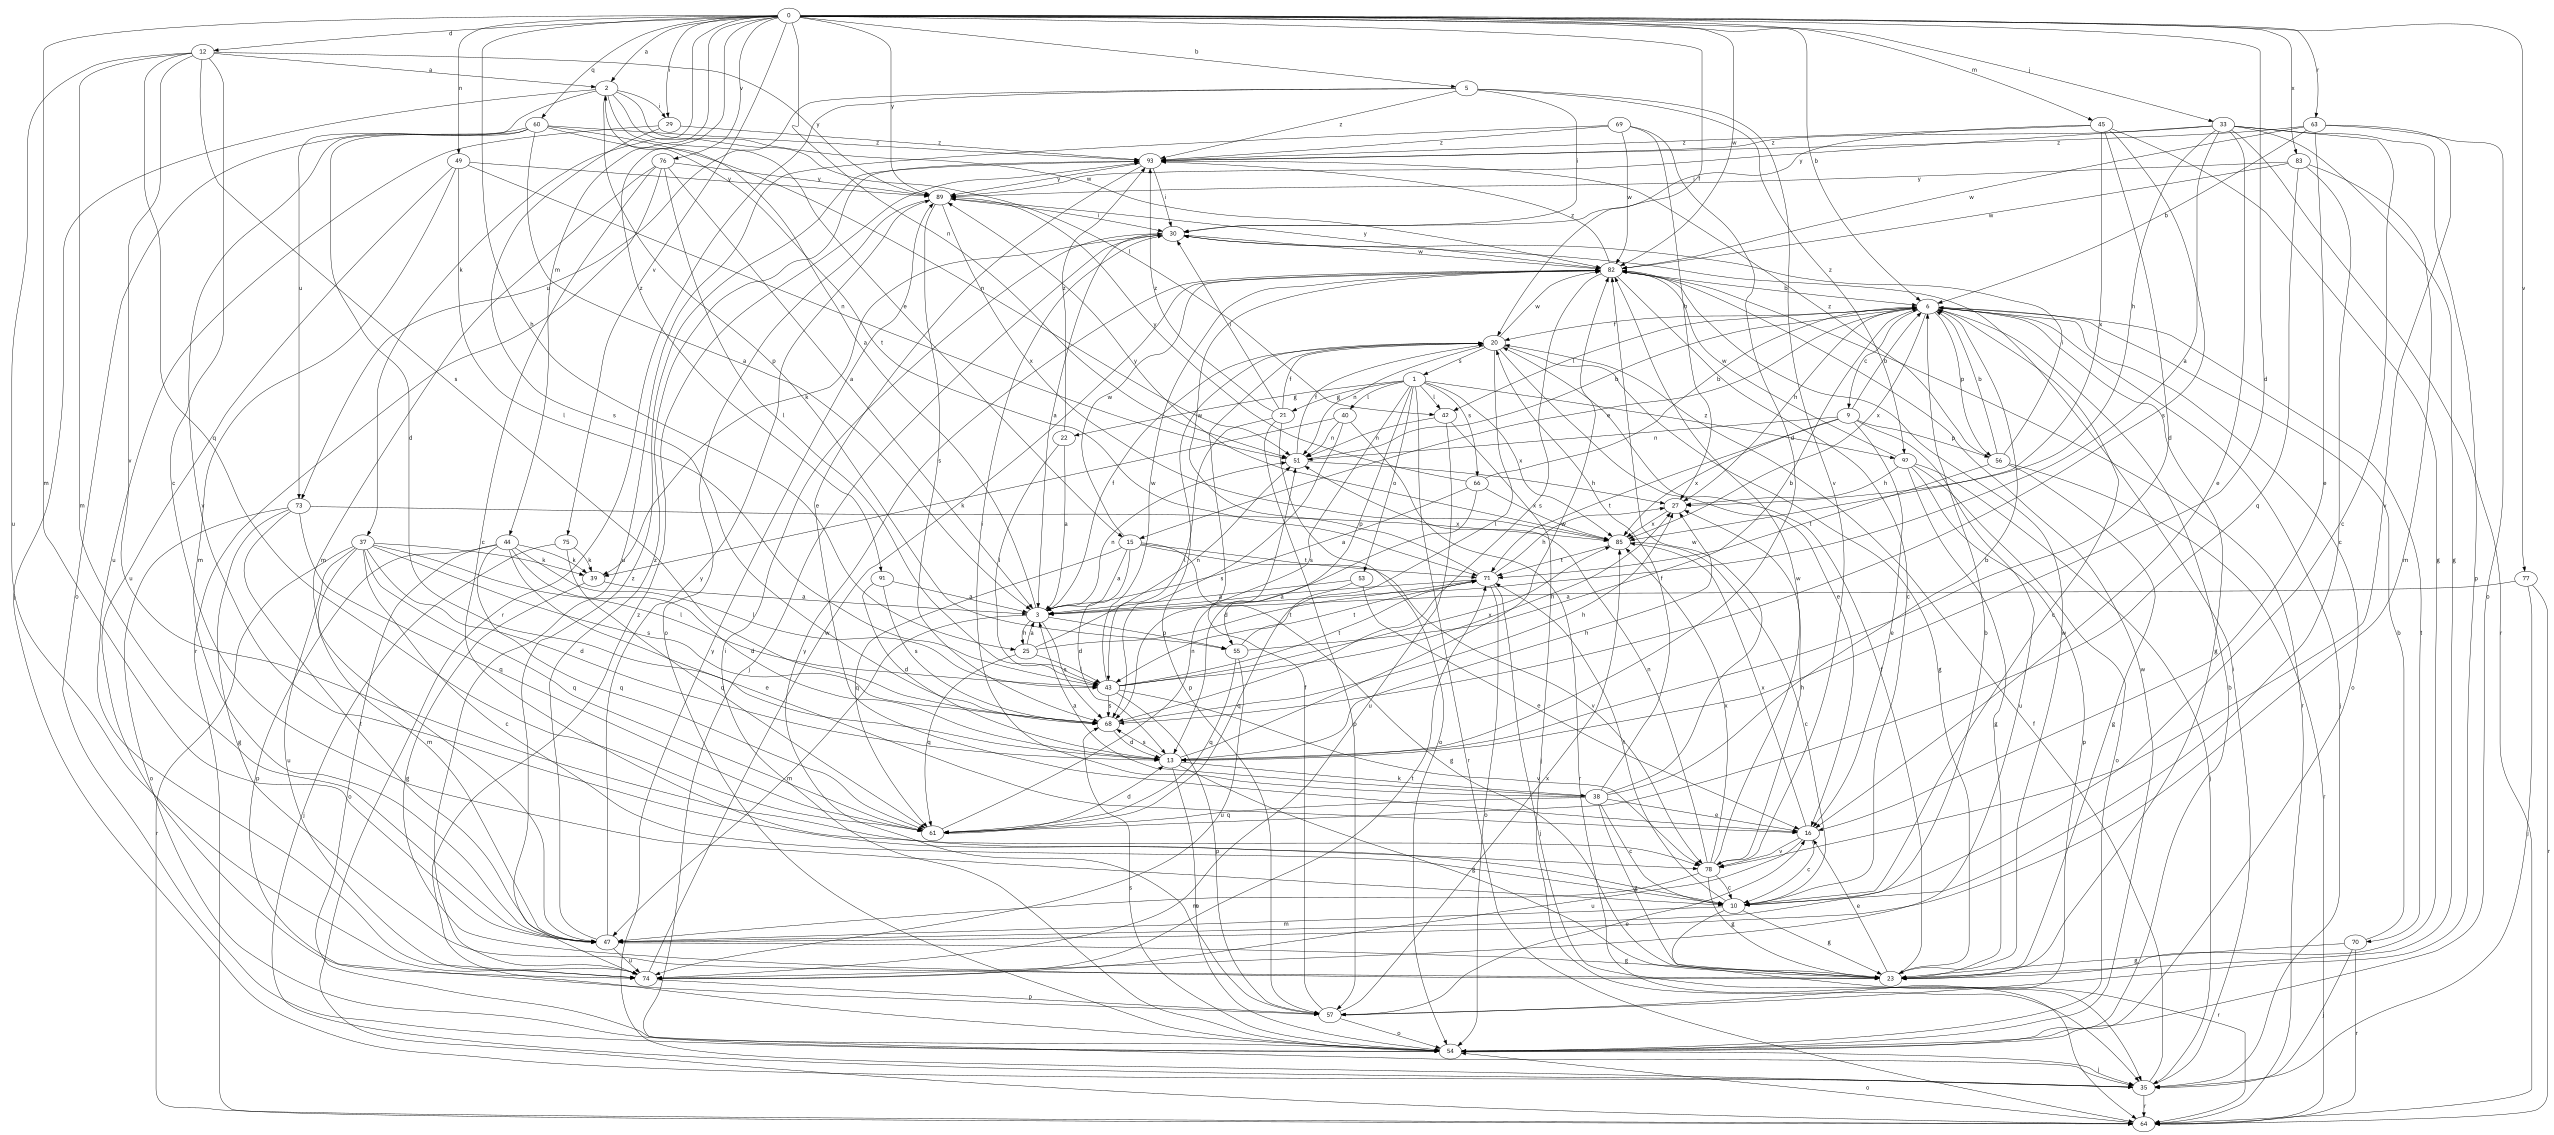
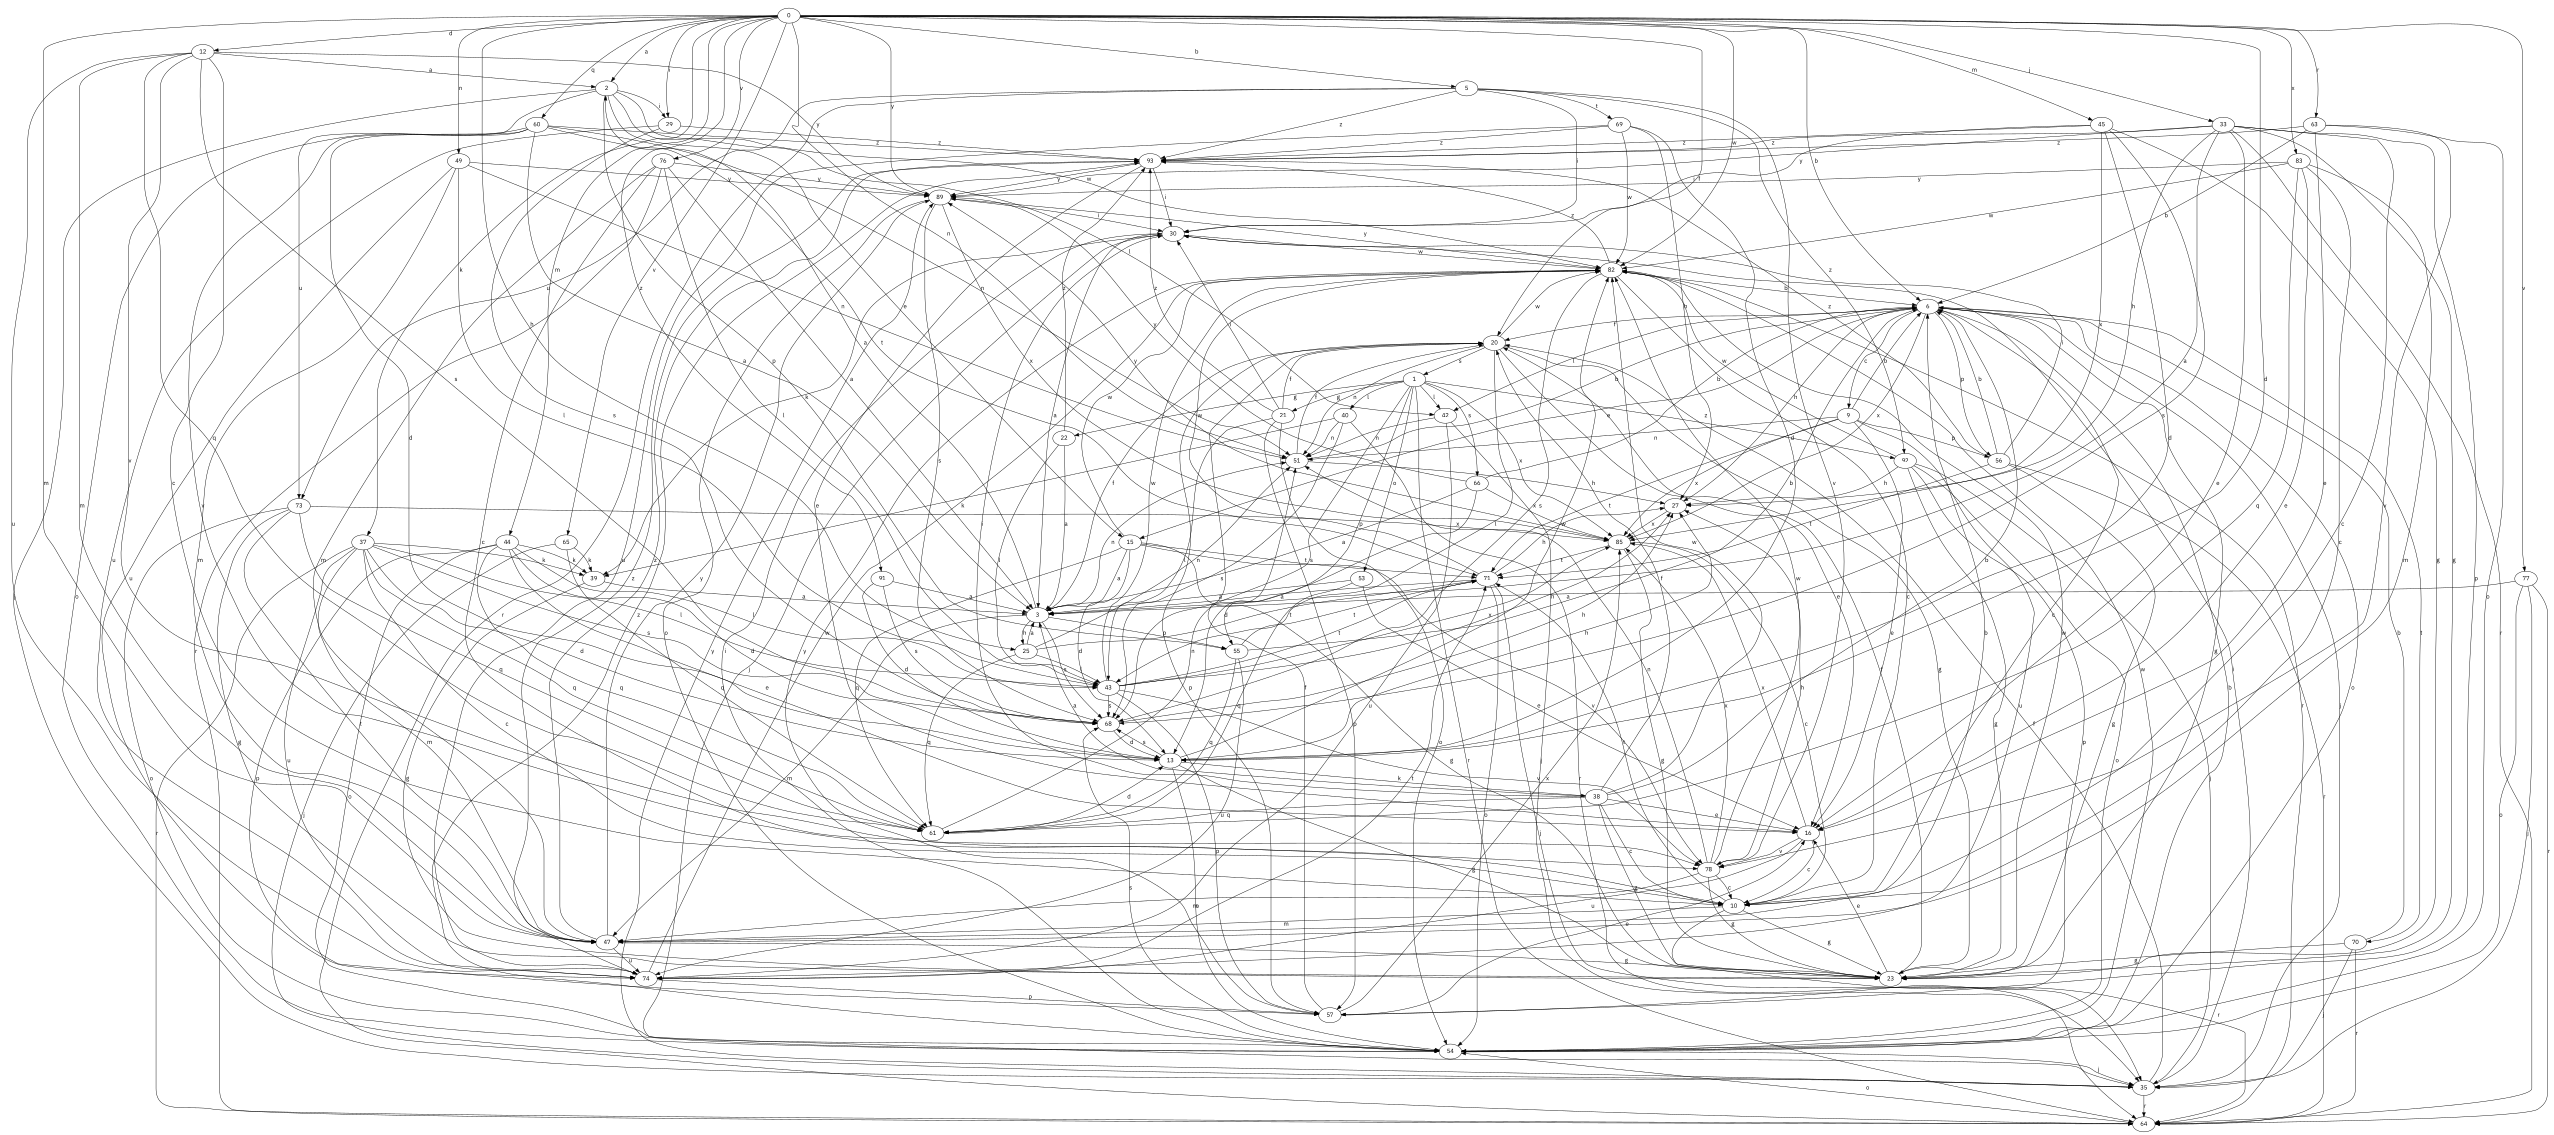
none -> (1558, 97)
(1964, 192) -> none
(566, 542) -> (566, 542)
none -> (2211, 597)
none -> (1667, 835)
(1388, 1033) -> (2166, 1032)
